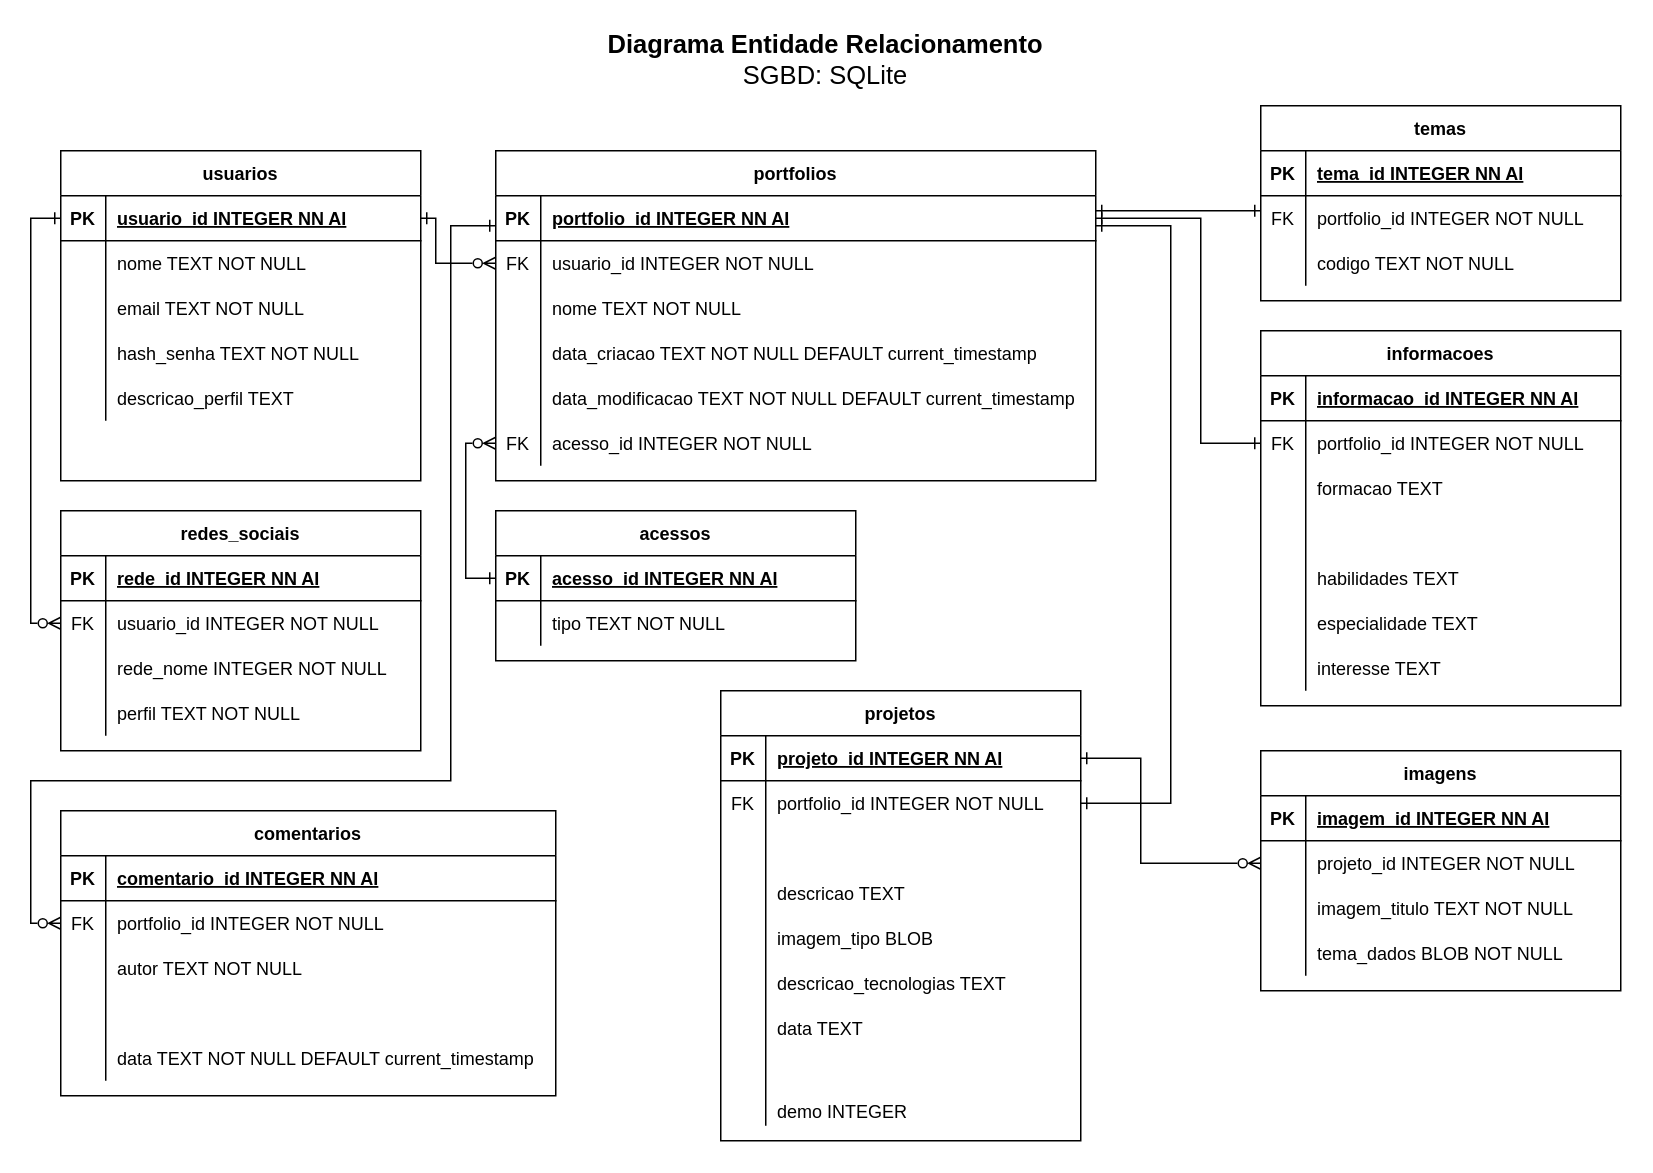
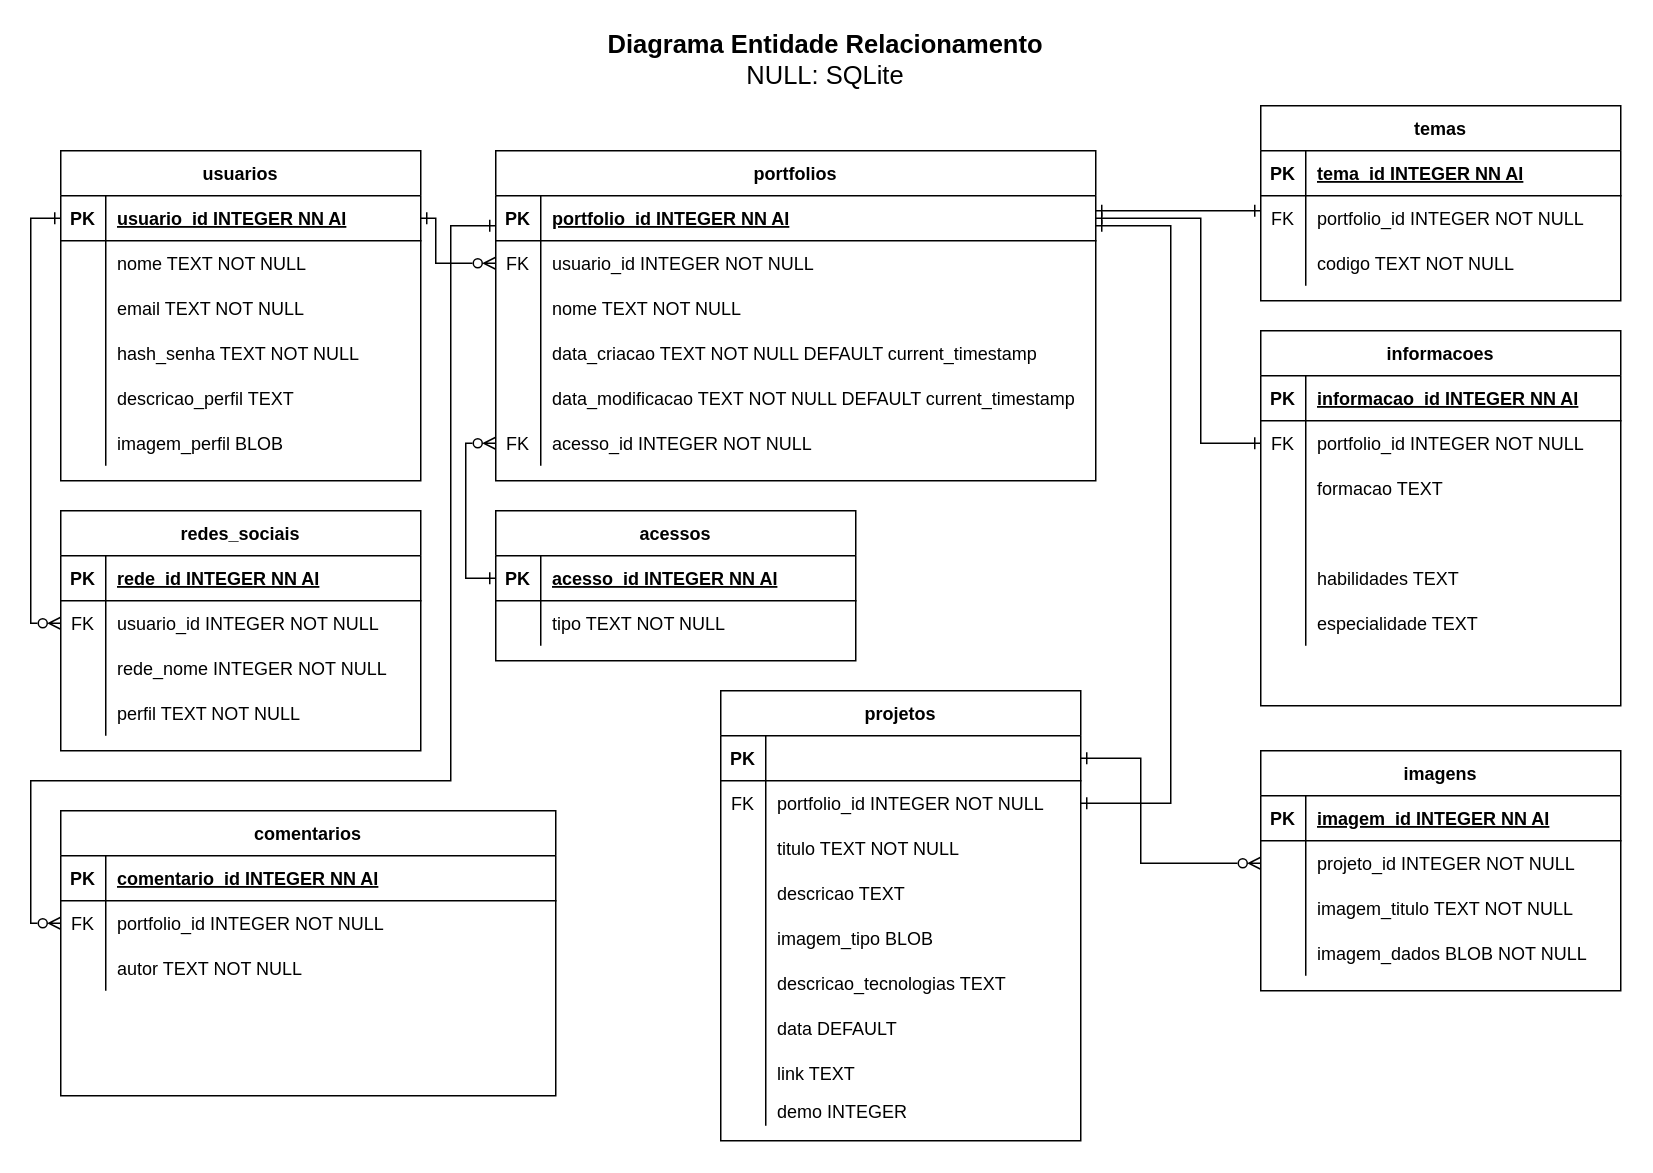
(826, 61) -> (826, 61)
none -> (263, 443)
(1463, 668) -> none
(923, 758) -> none
none -> (923, 848)
(1431, 954) -> (1439, 954)
(820, 1029) -> (835, 1029)
(331, 1058) -> none
none -> (923, 1073)
